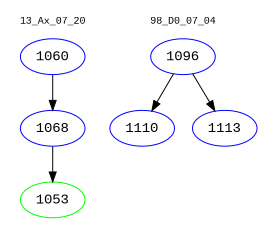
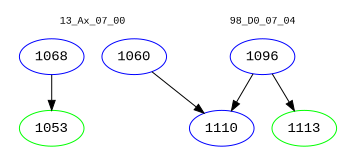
(53, 21) -> (93, 21)
(53, 88) -> (167, 84)
(225, 128) -> (304, 128)
